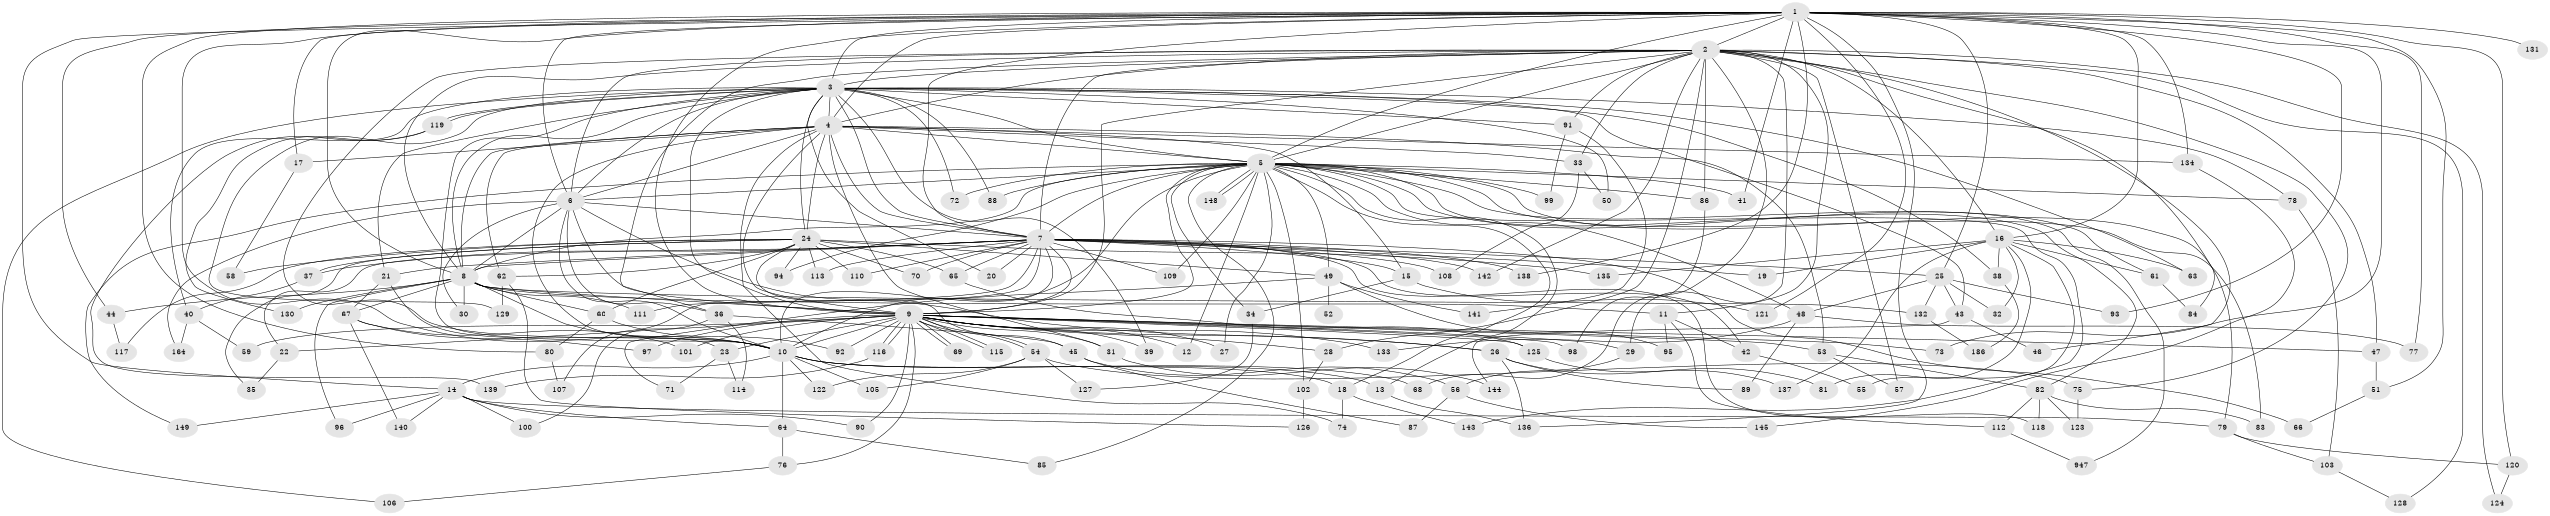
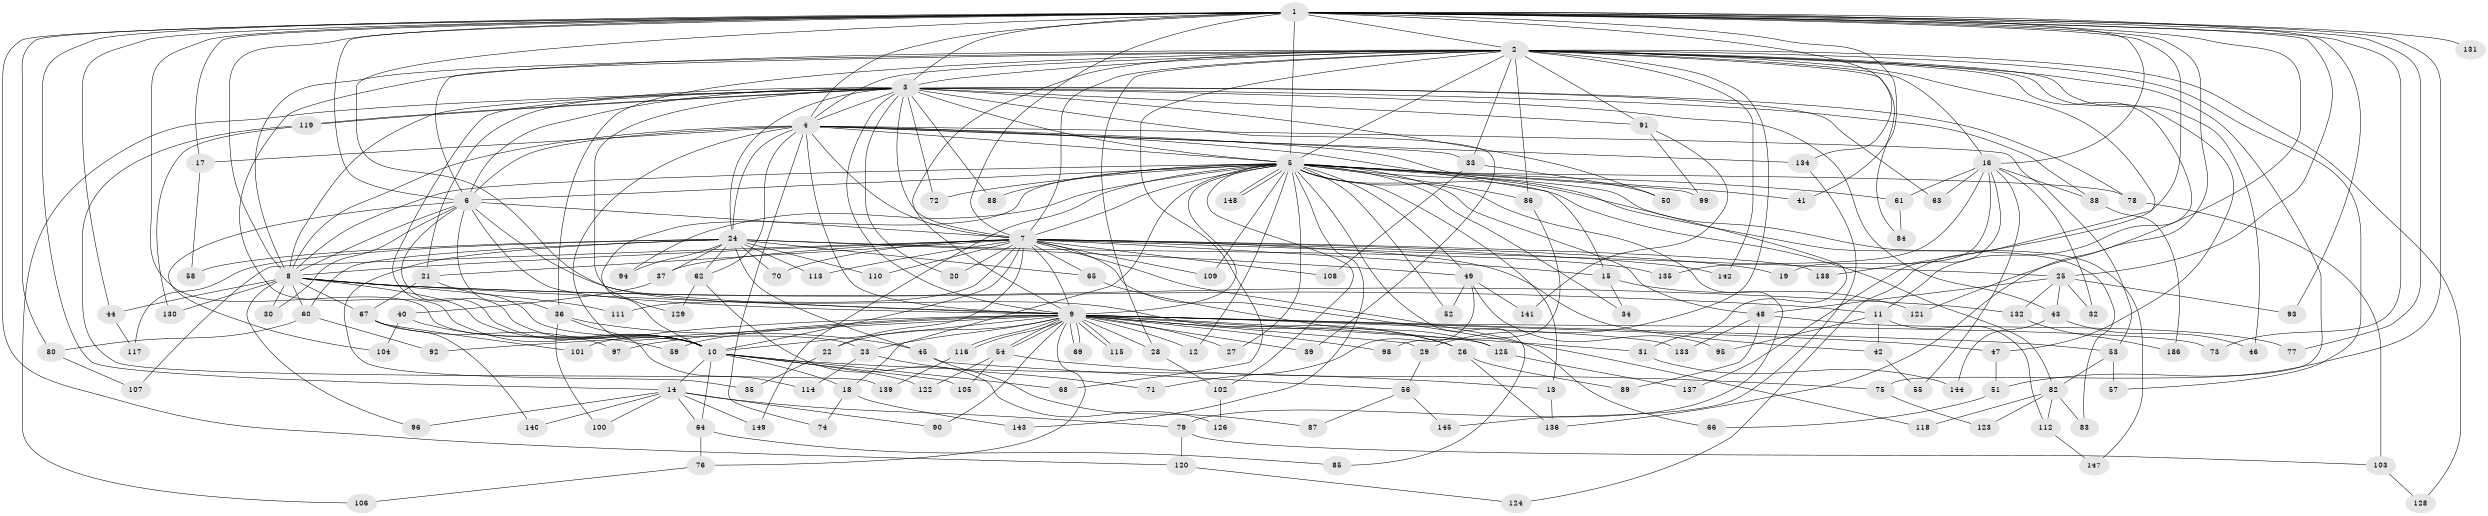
(441, 110) -> none
none -> (1381, 227)
(179, 352) -> (384, 352)
(1086, 390) -> none
(1824, 390) -> none
(2082, 466) -> (2094, 466)
